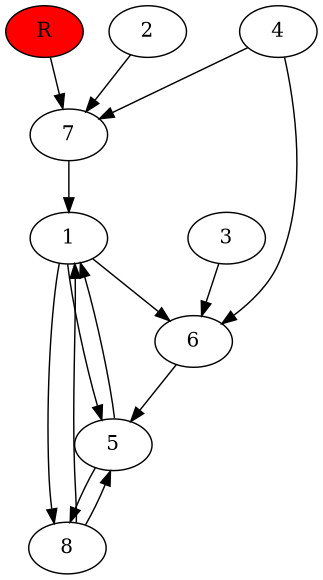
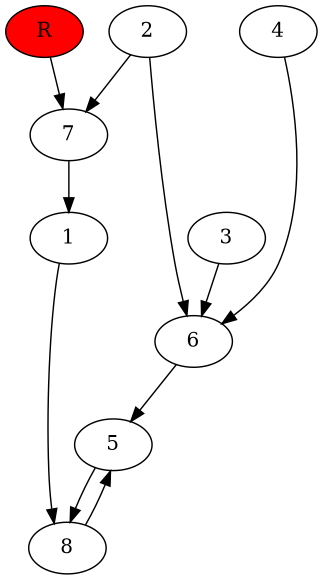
(180, 80) -> none
(126, 285) -> (162, 180)
(102, 347) -> none
(83, 350) -> none
(74, 401) -> none
